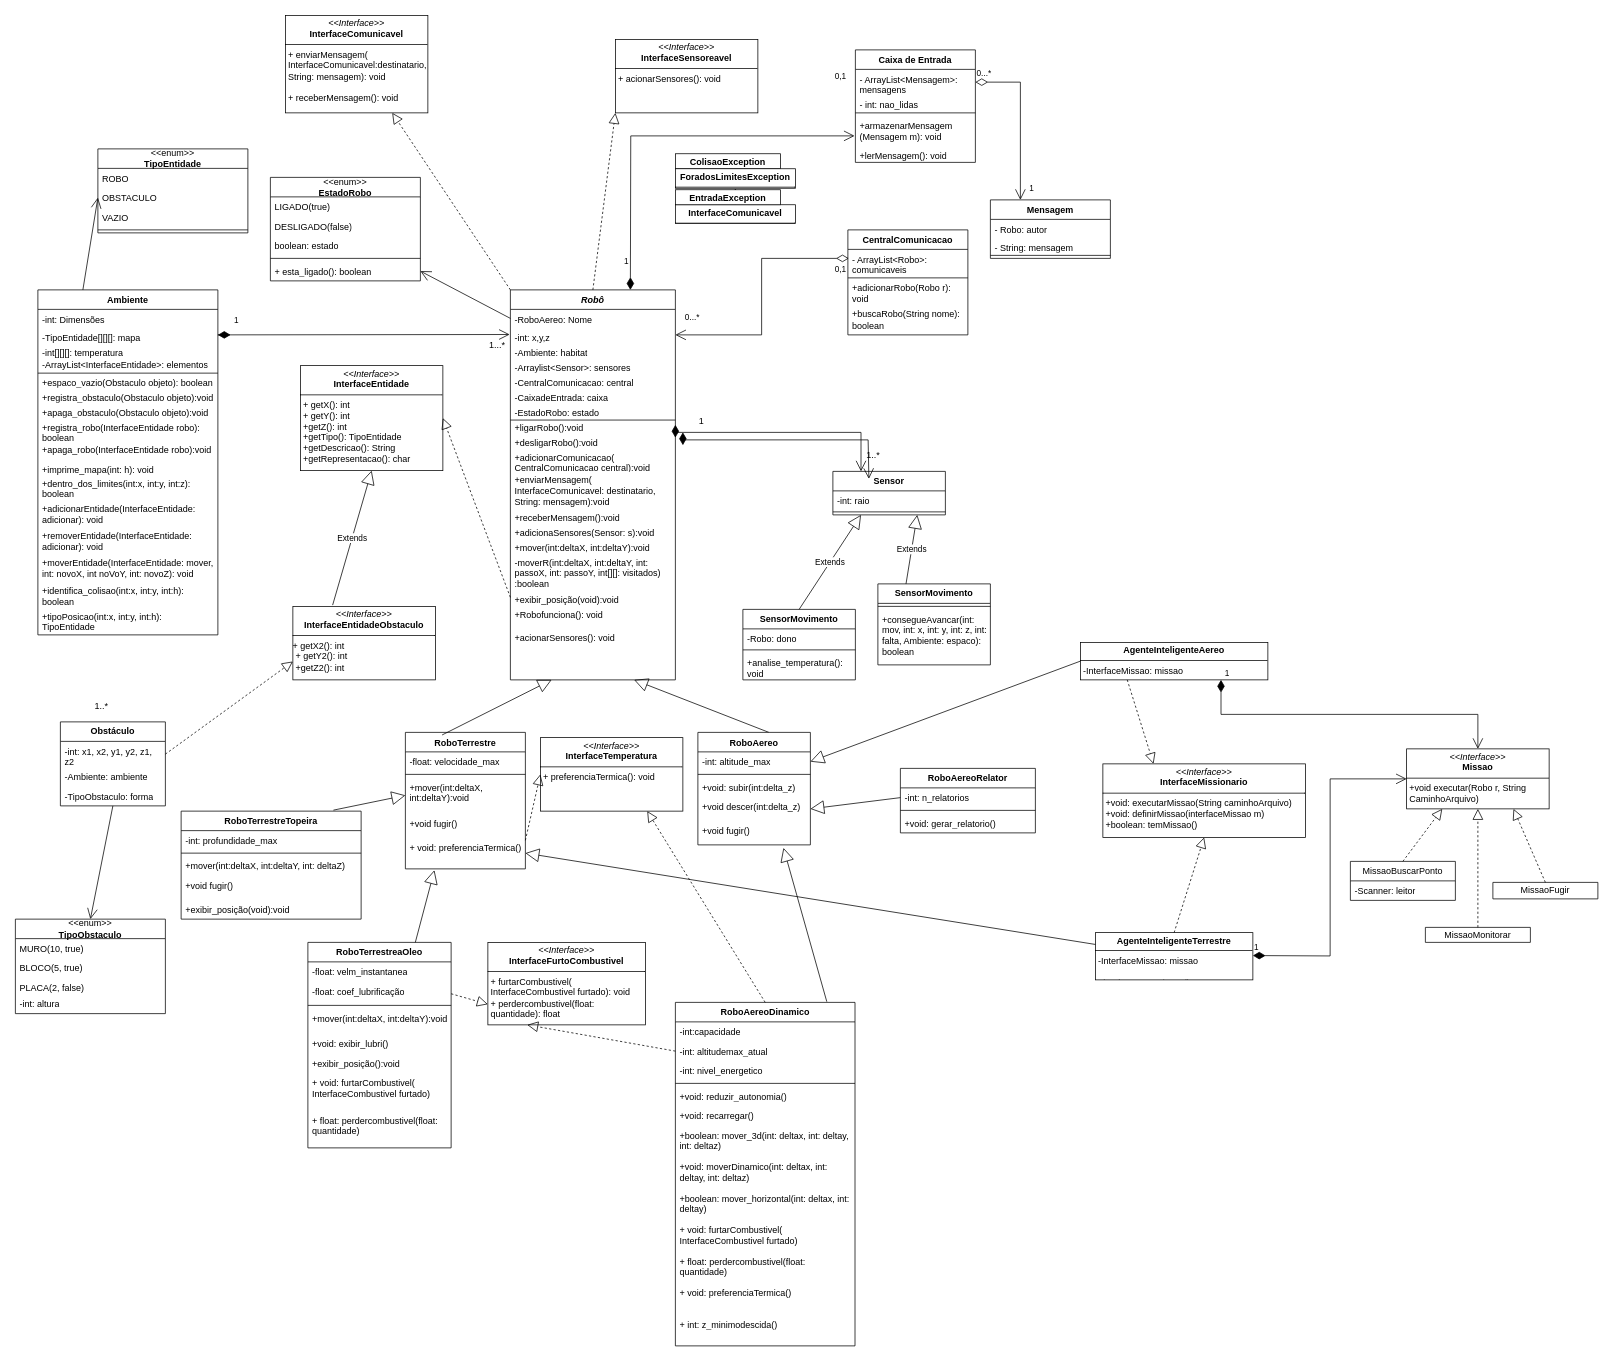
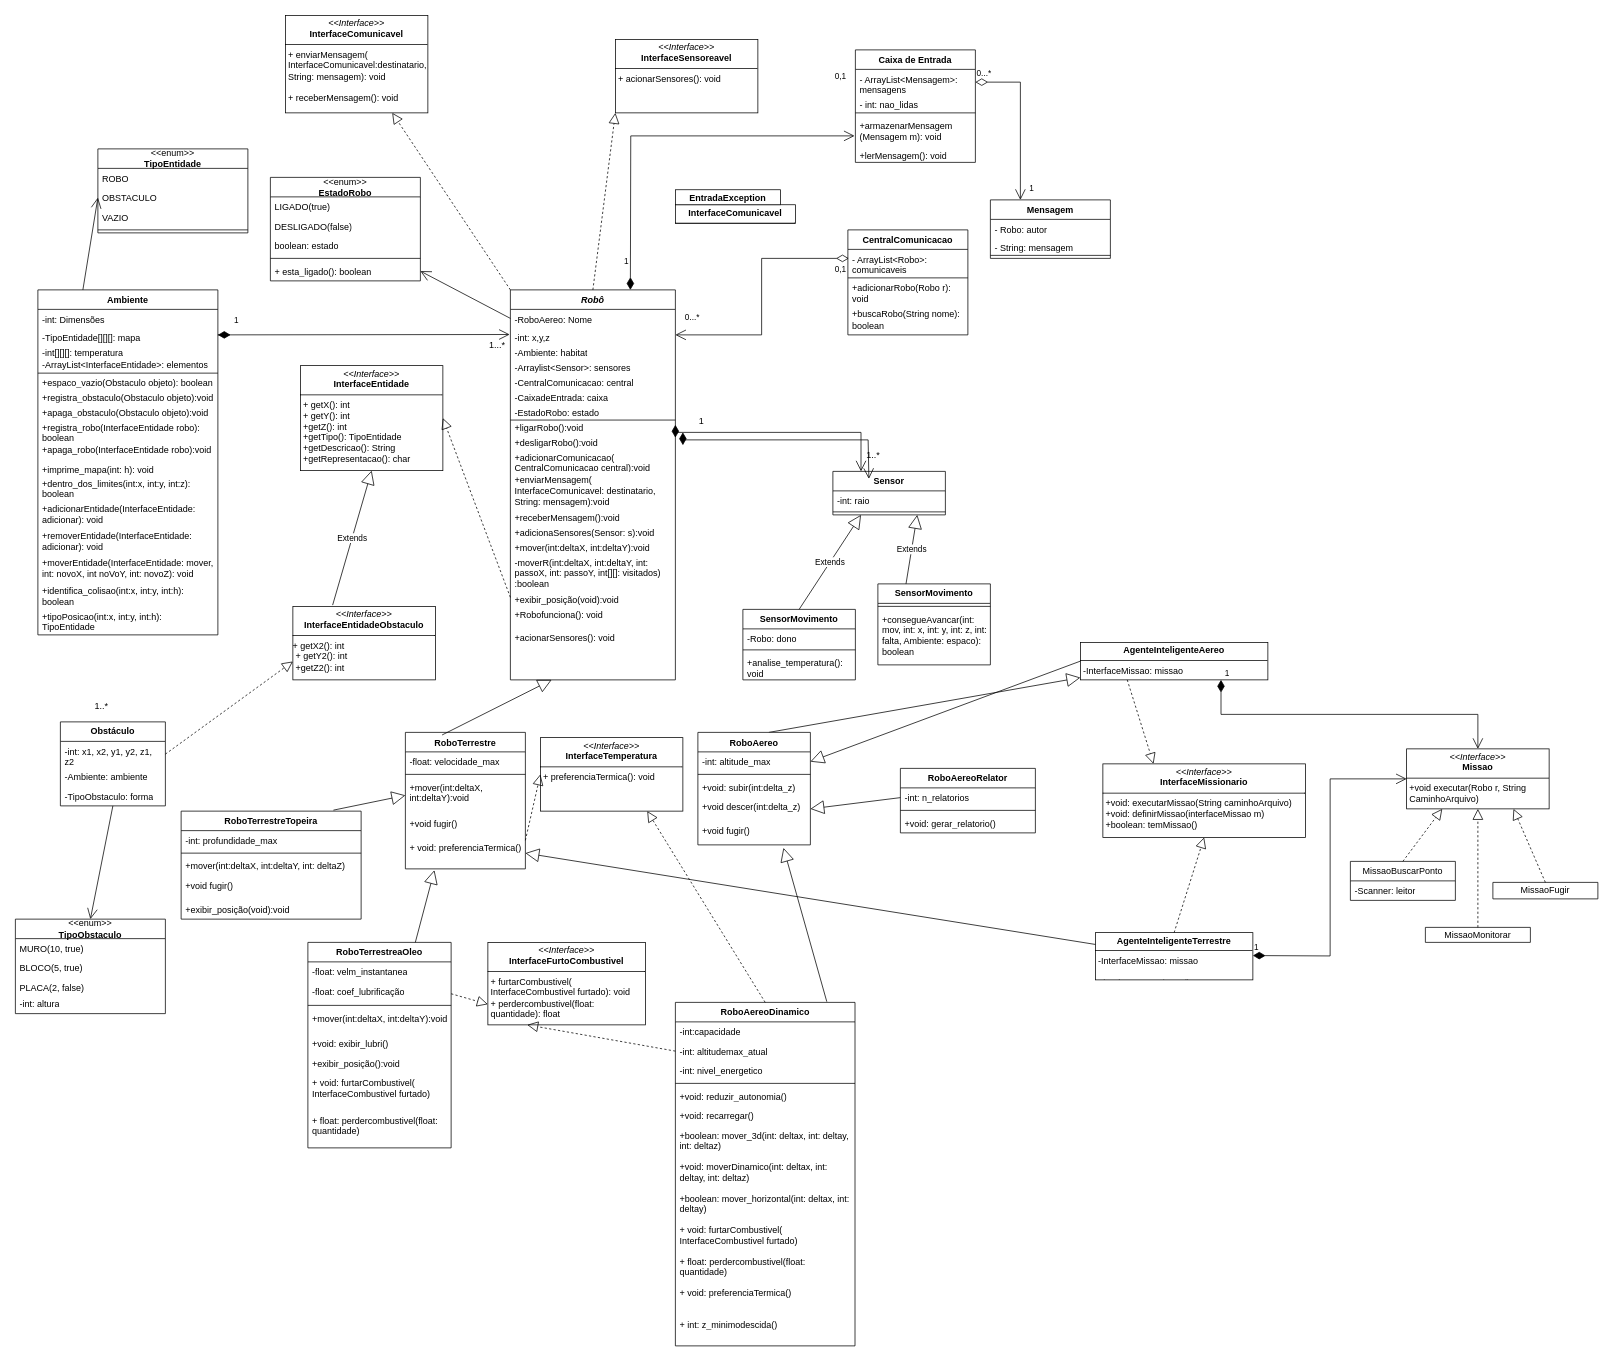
(728, 161) -> none
(735, 179) -> none
(735, 190) -> none
(708, 709) -> (879, 713)
